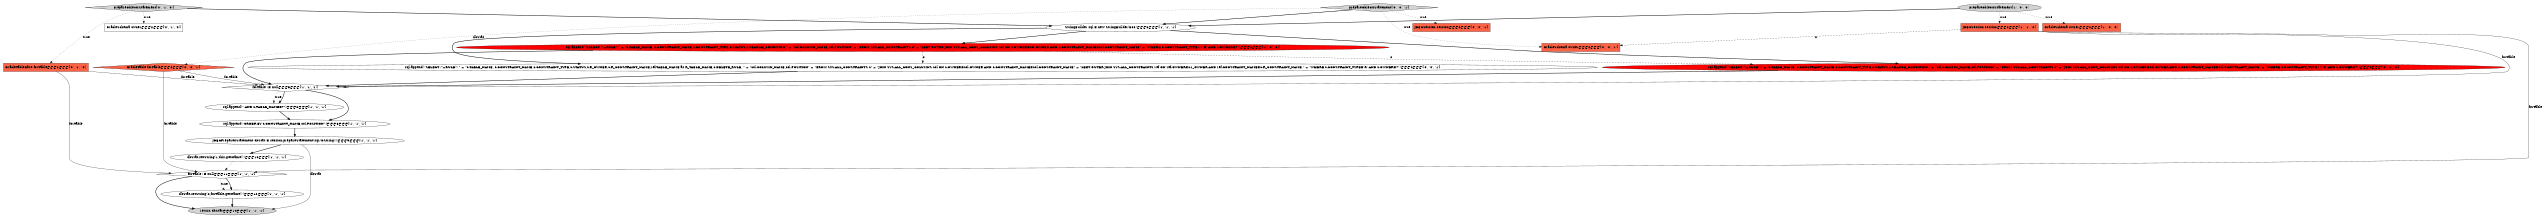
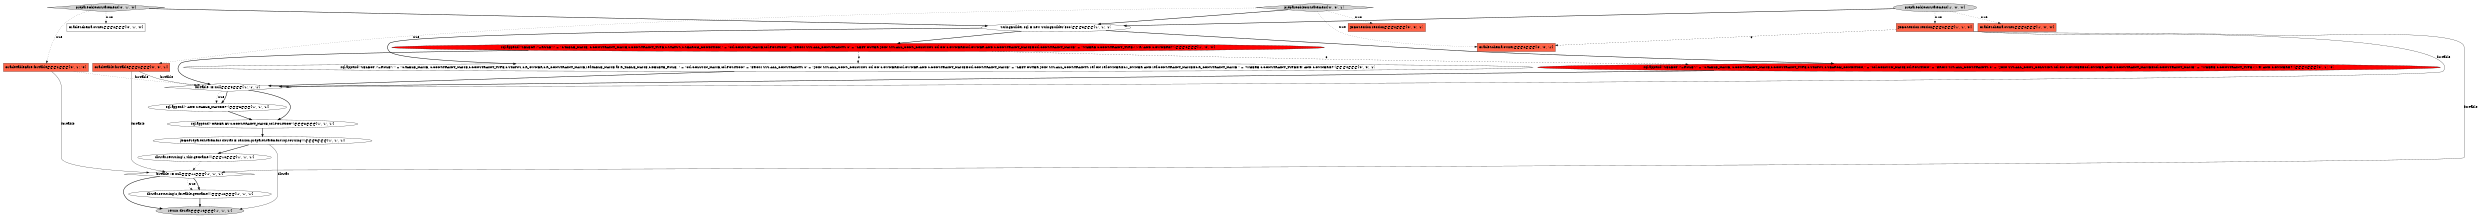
(479, 37) -> (416, 37)
(164, 67) -> (131, 67)
(172, 78) -> (136, 79)
